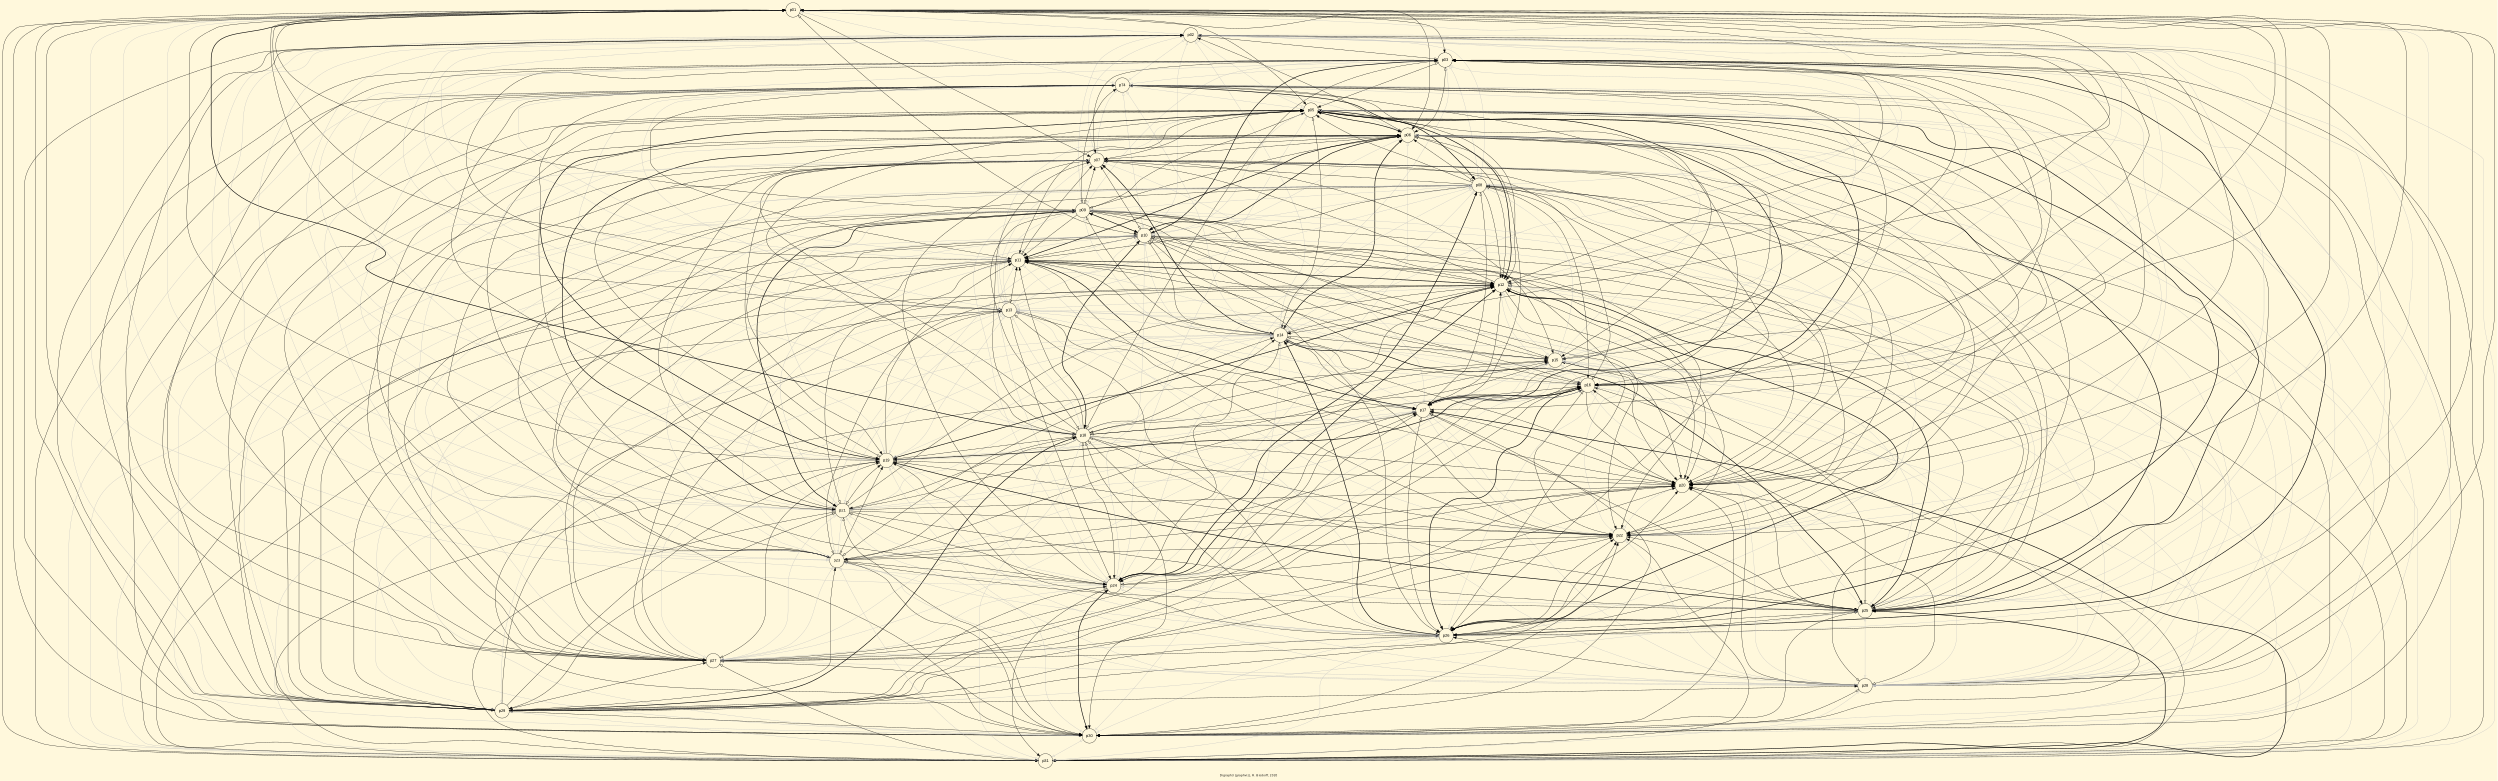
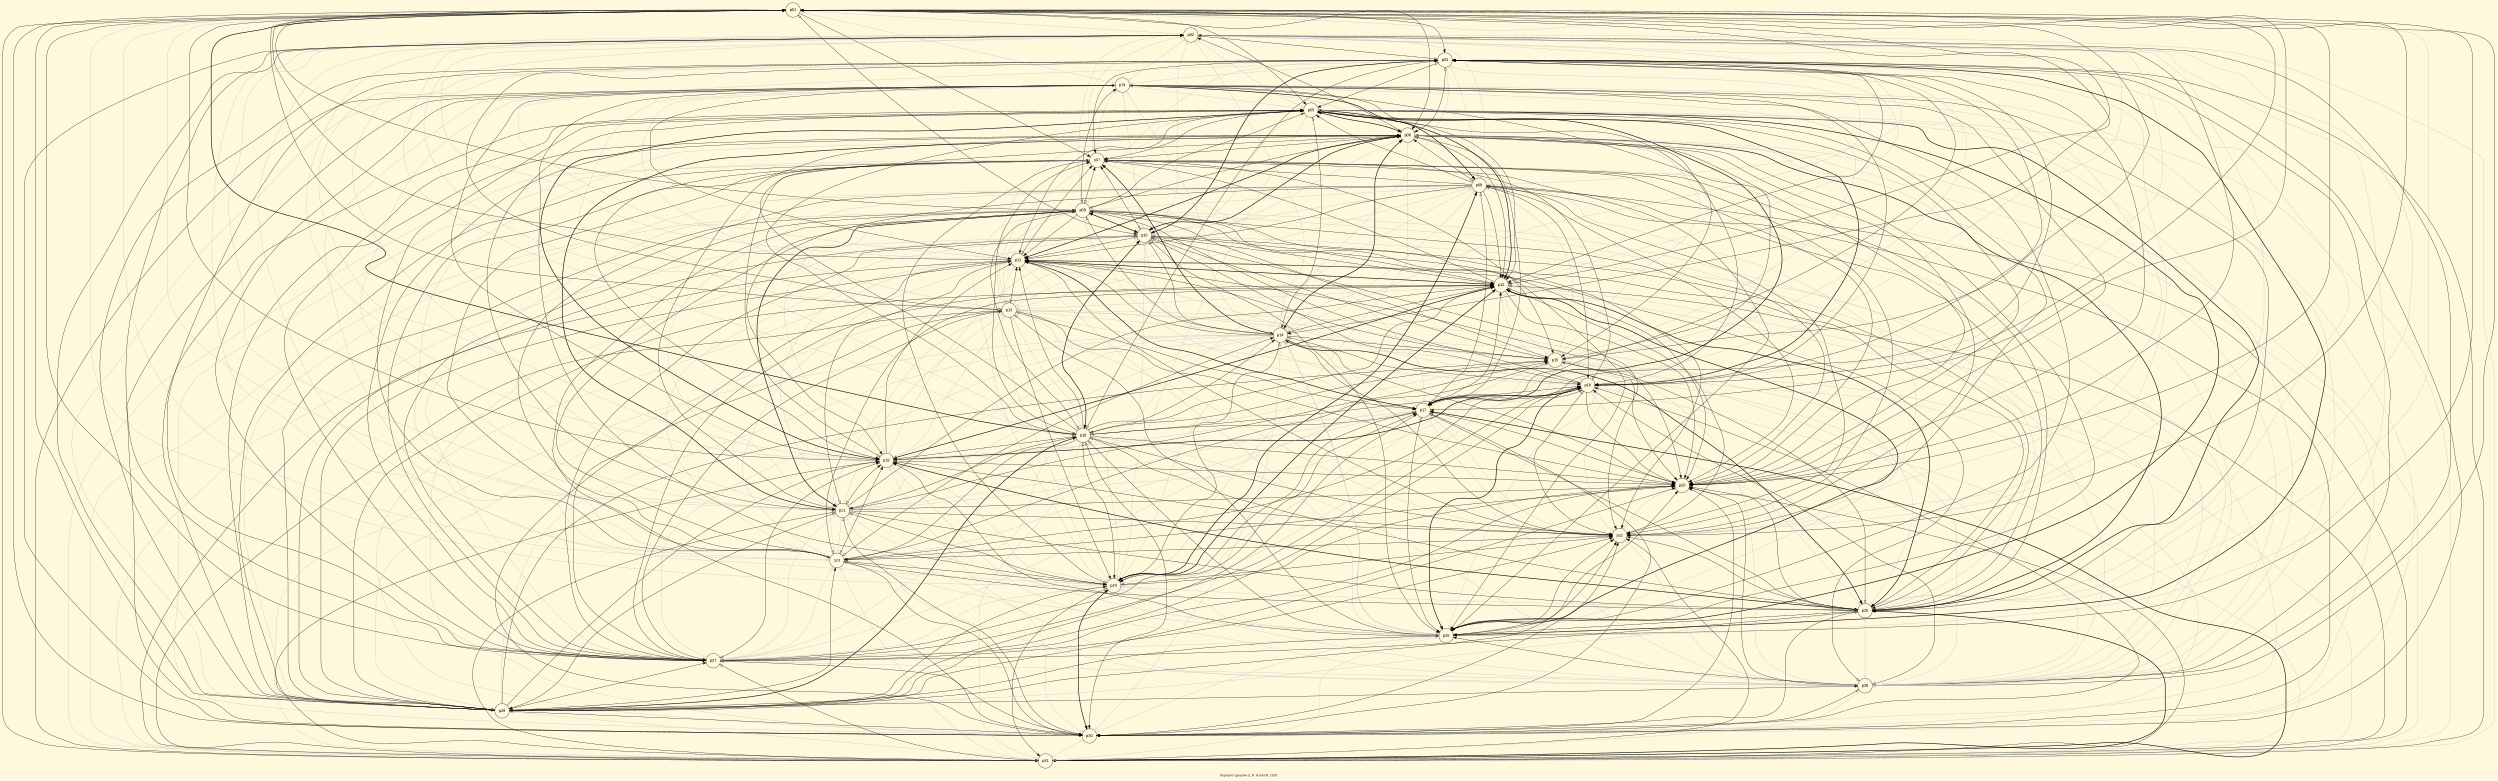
(1328, 311) -> (1343, 316)
(1352, 511) -> (1352, 511)
